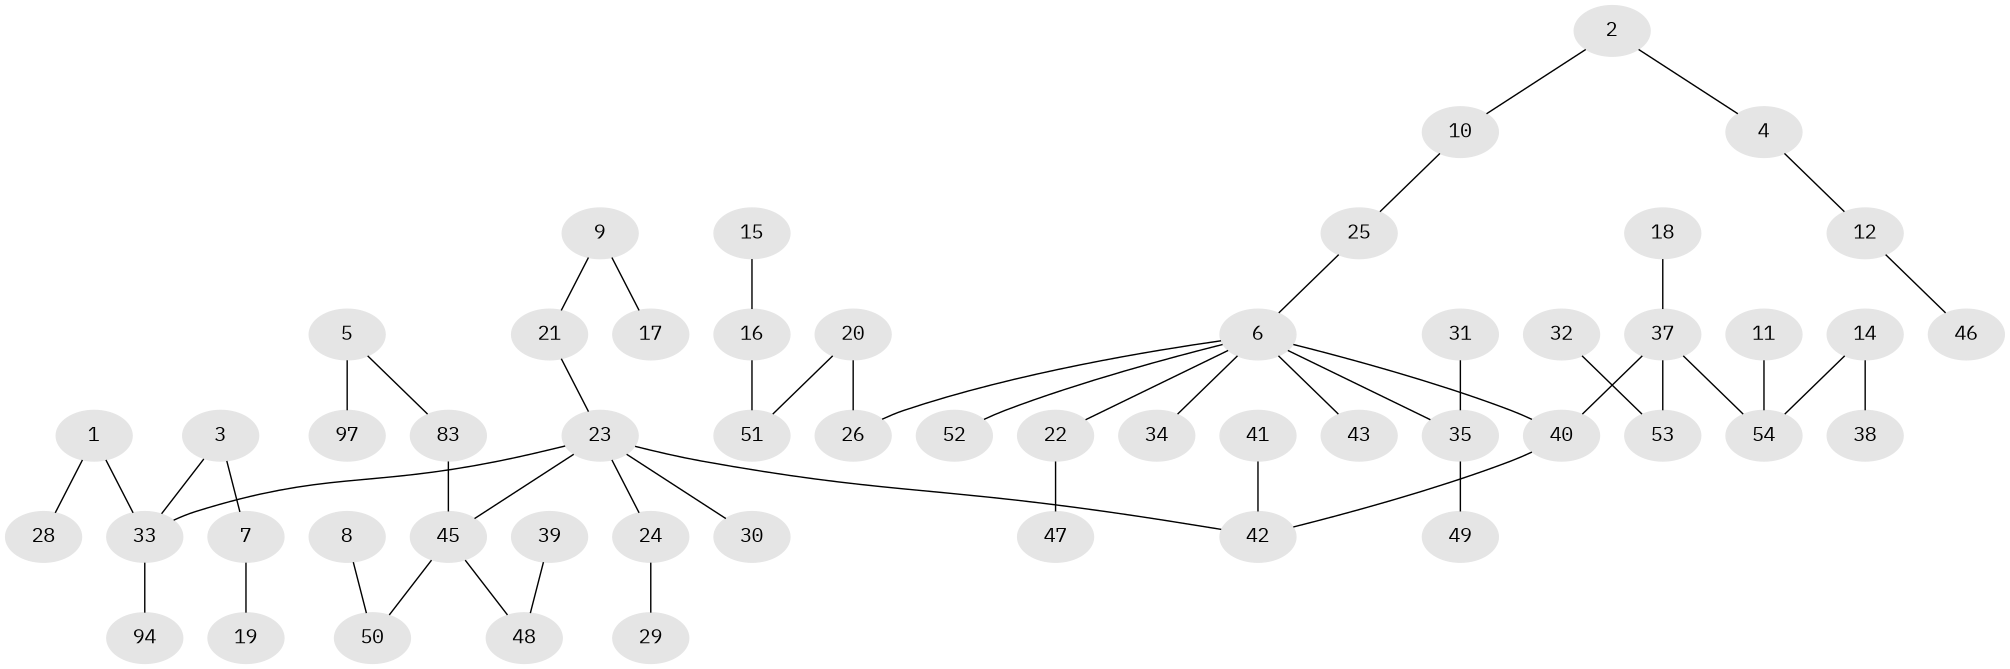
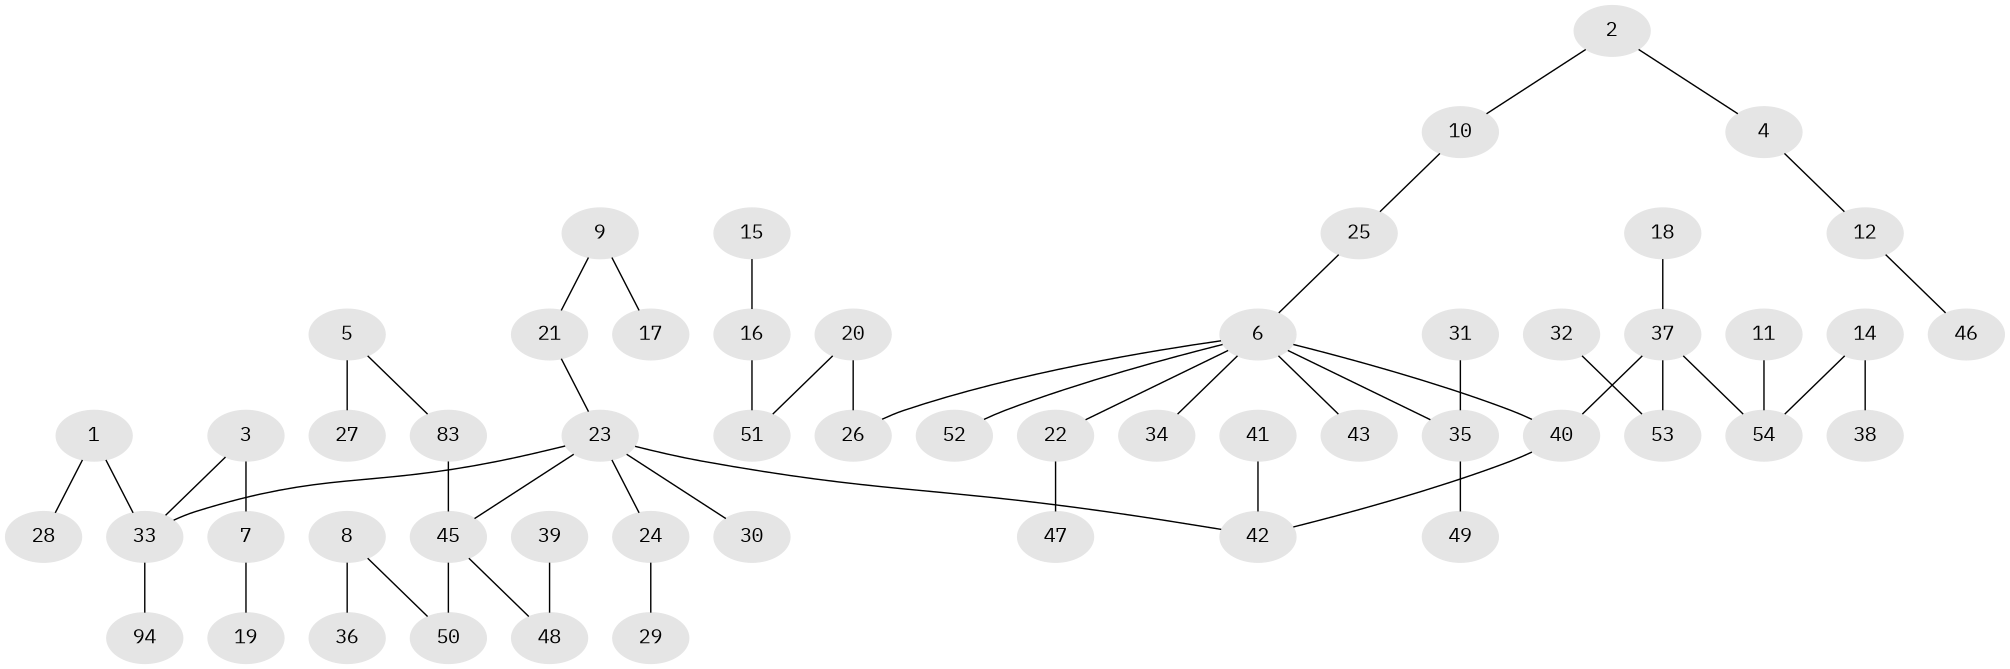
(347, 436) -> (347, 436)
none -> (347, 638)
